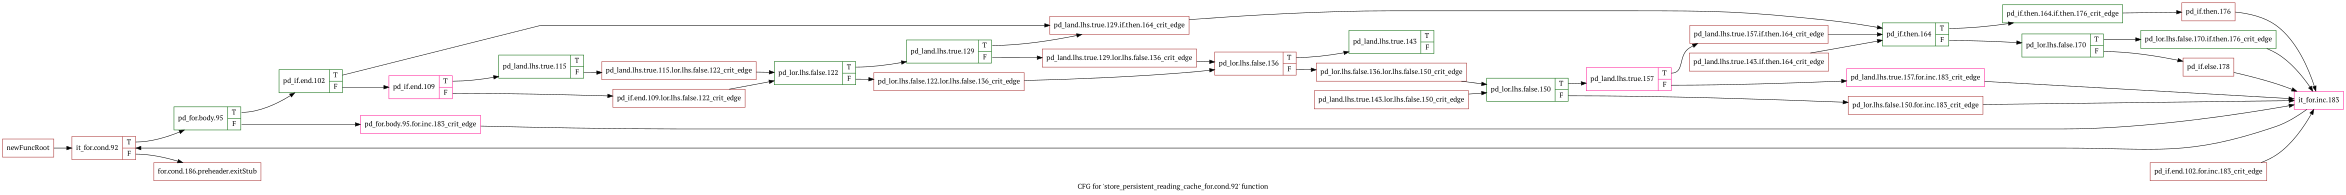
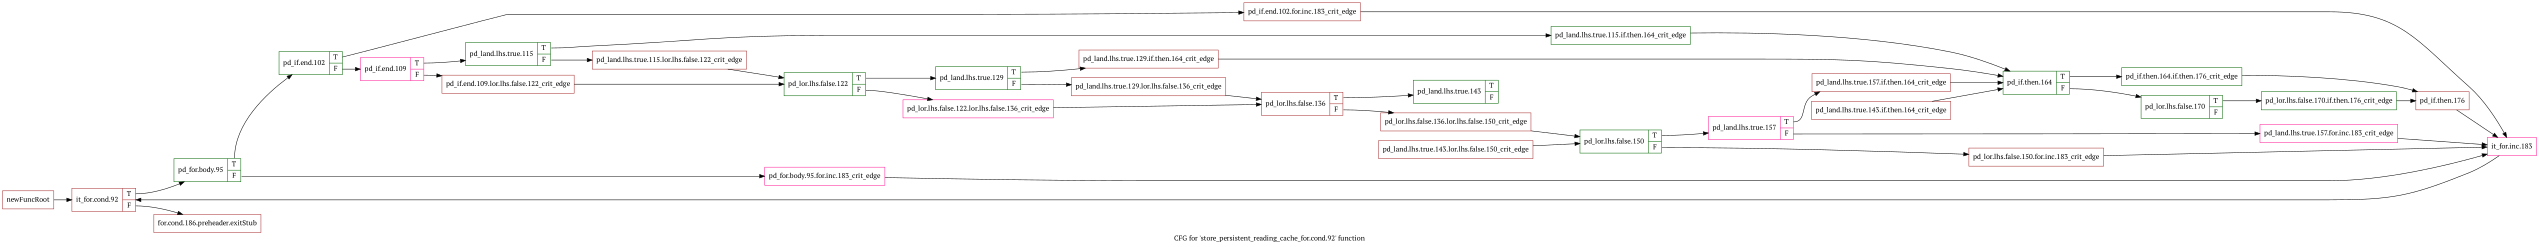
(690, 25) -> (788, 14)
none -> (1621, 35)
(2291, 65) -> (2404, 101)
(2208, 67) -> none
(949, 82) -> (978, 109)
